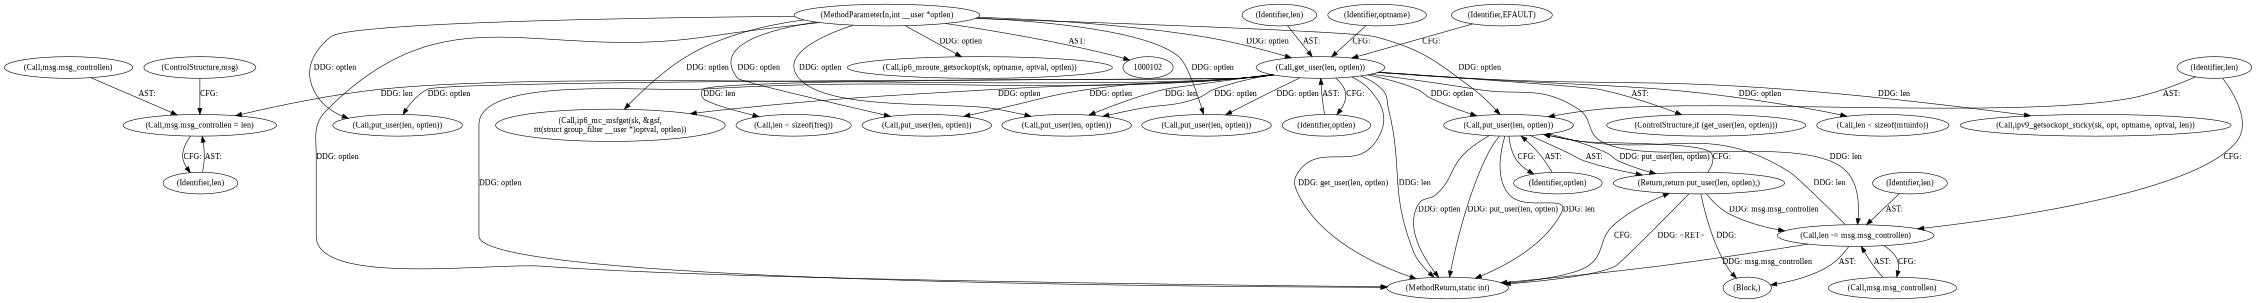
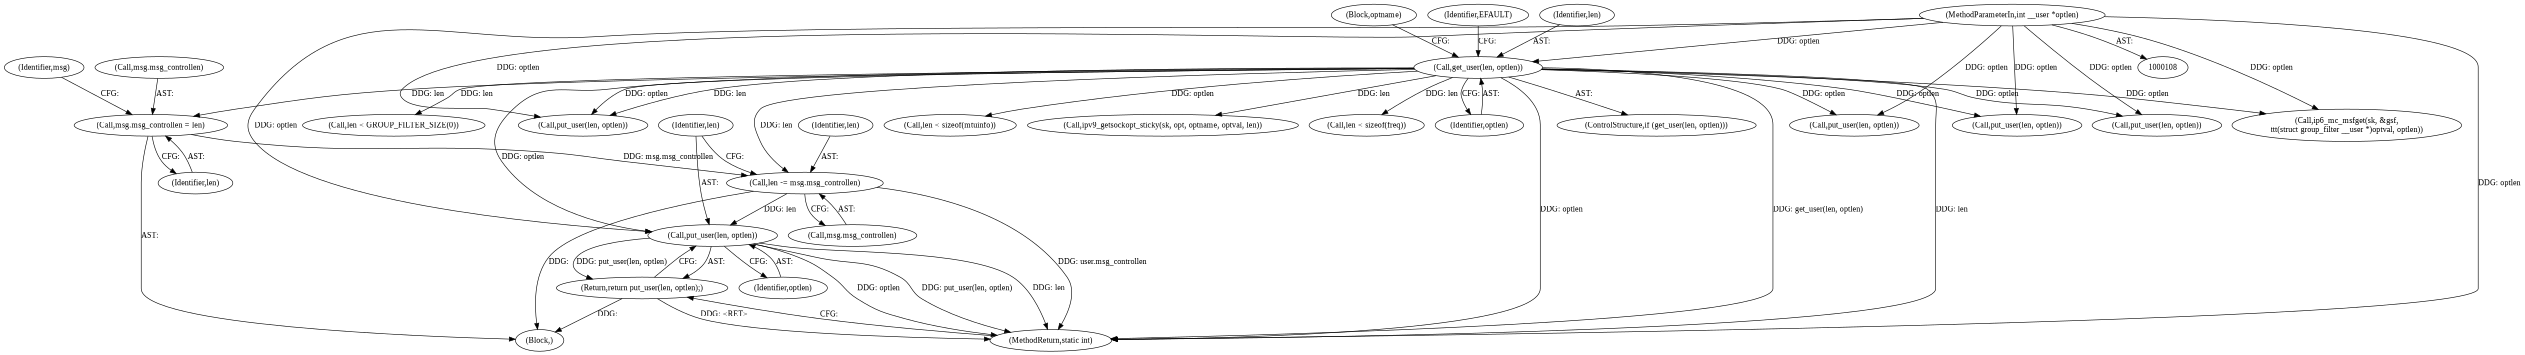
(1377, 15) -> (1374, 15)
(200, 68) -> (44, 68)
(980, 68) -> none
(1148, 68) -> (2163, 68)
none -> (394, 125)
(1739, 218) -> (467, 149)
(1767, 262) -> (1103, 262)
(1849, 262) -> (560, 262)
none -> (245, 322)
